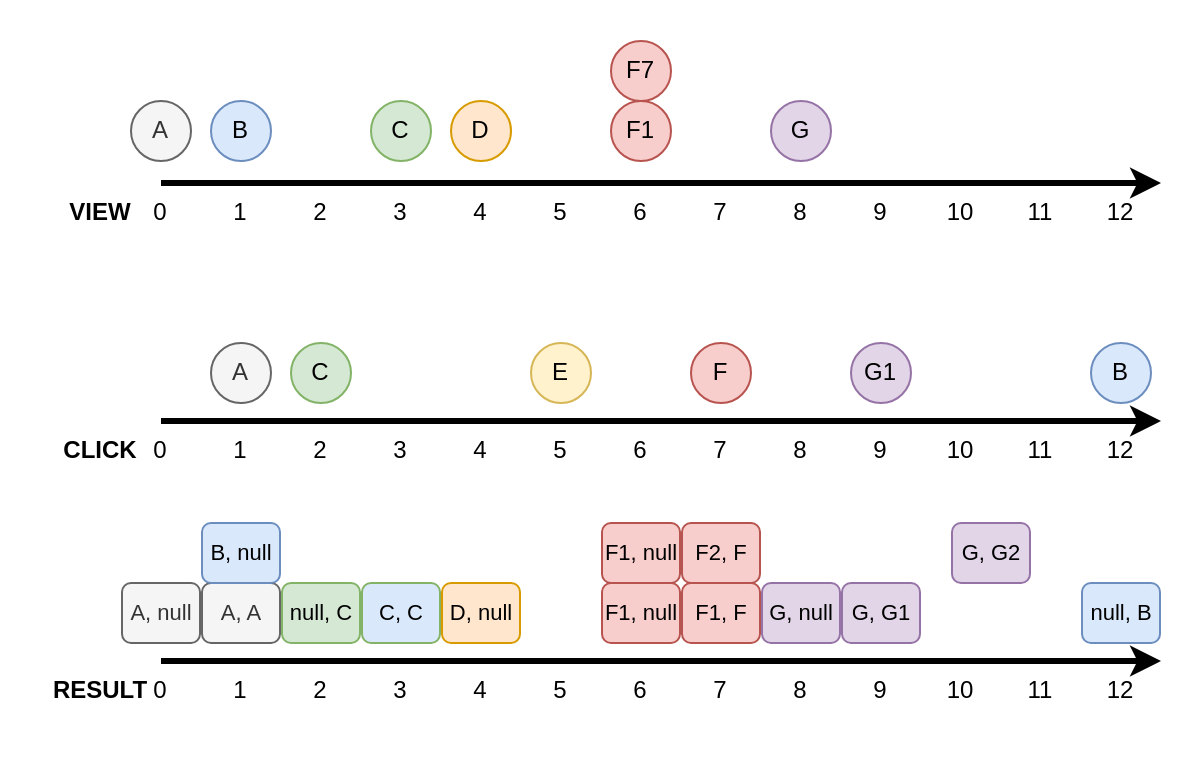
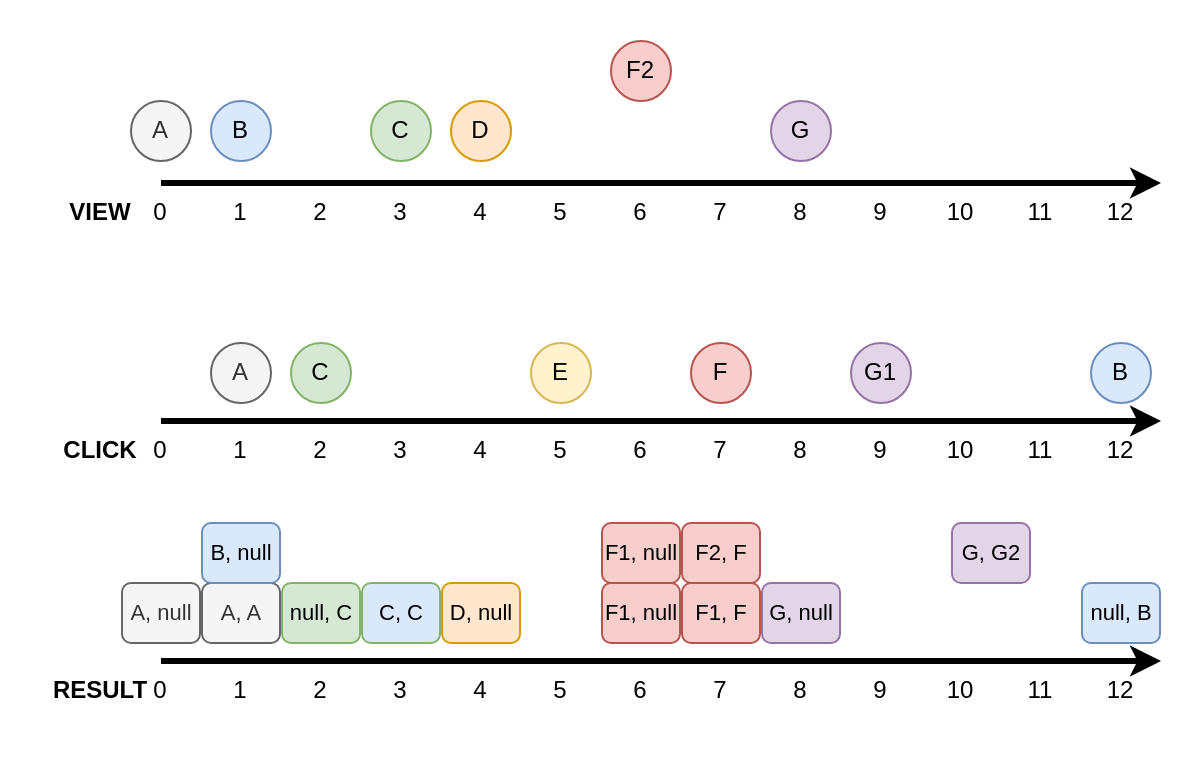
(641, 71) -> (641, 71)
(641, 131) -> none
(881, 613) -> none
